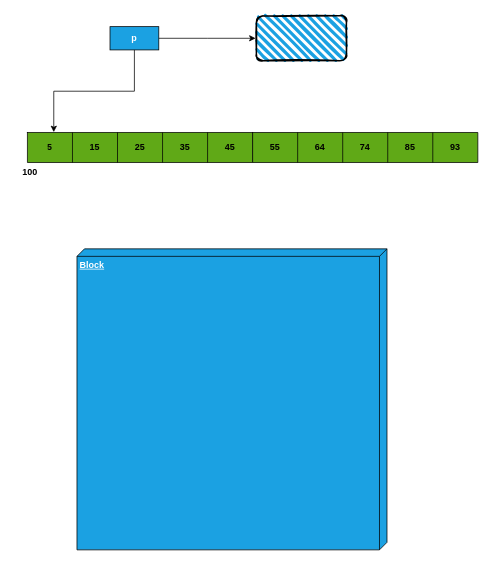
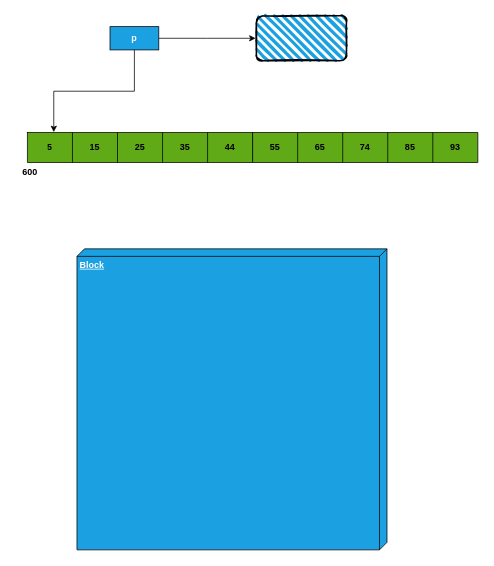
(230, 147) -> (230, 147)
(320, 147) -> (320, 147)
(30, 172) -> (30, 172)
